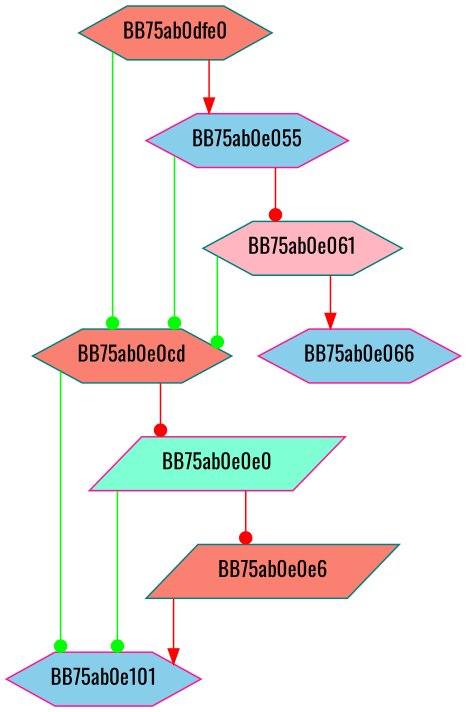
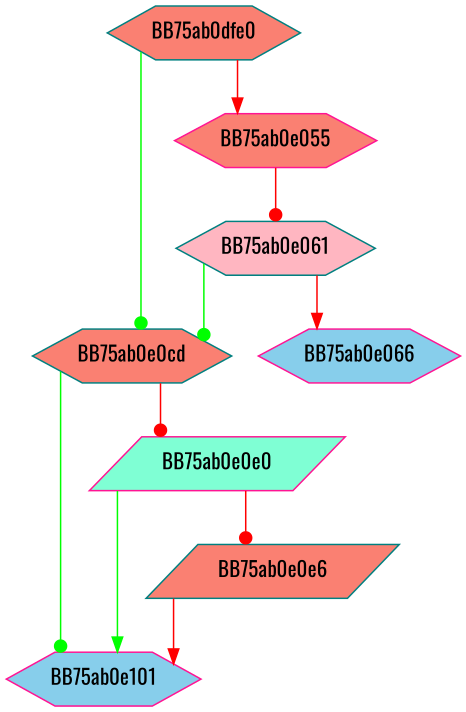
(247, 141) -> (276, 141)
(174, 236) -> none
(117, 566) -> (117, 564)
